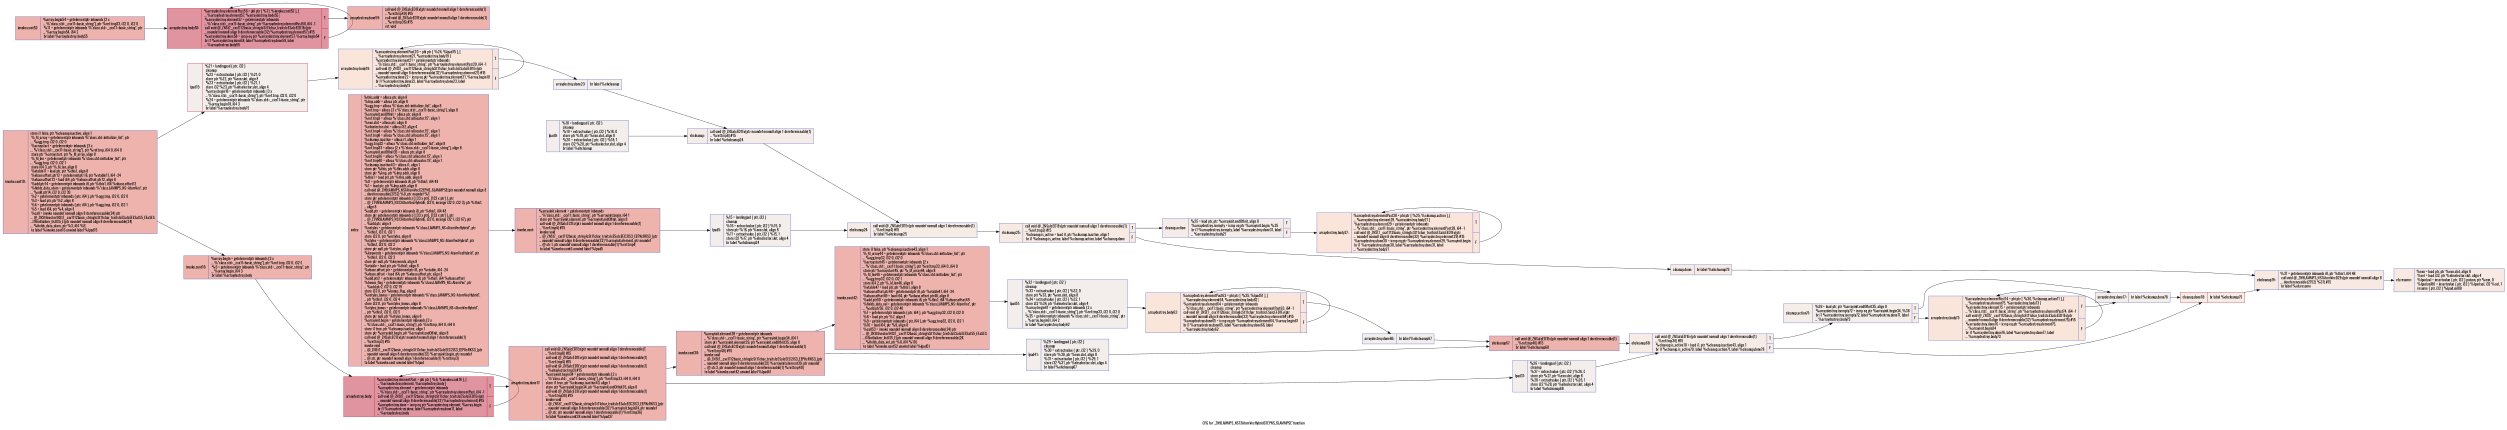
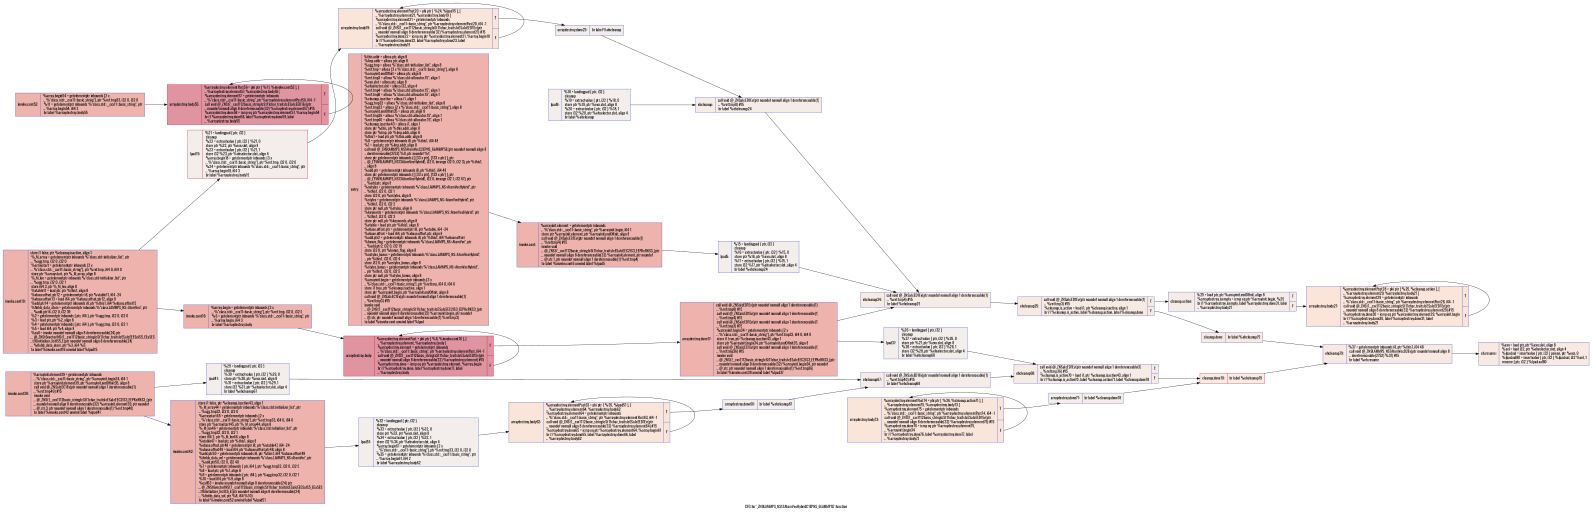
(419, 18) -> none
(1851, 313) -> none
(1554, 343) -> (926, 380)
(670, 368) -> (864, 314)
(563, 370) -> (729, 326)
